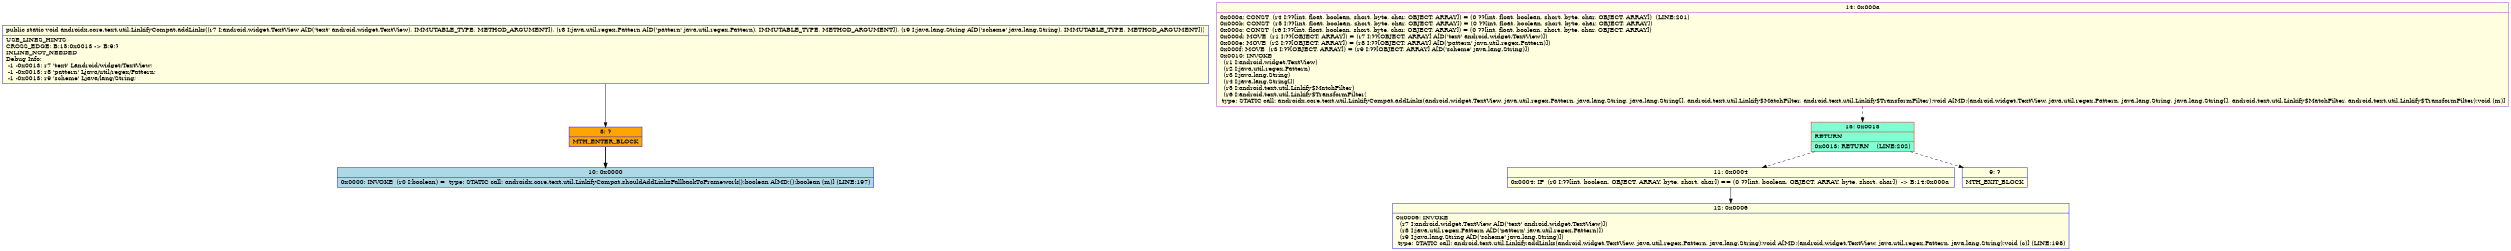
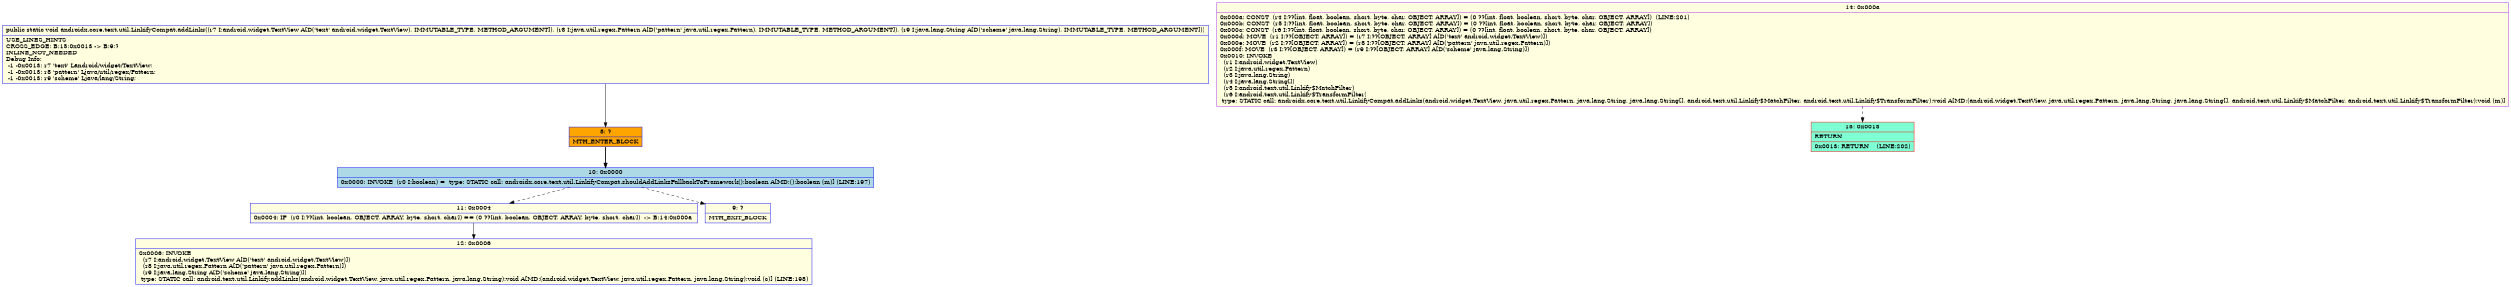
(1791, 159) -> (542, 195)
(1935, 159) -> (671, 195)
